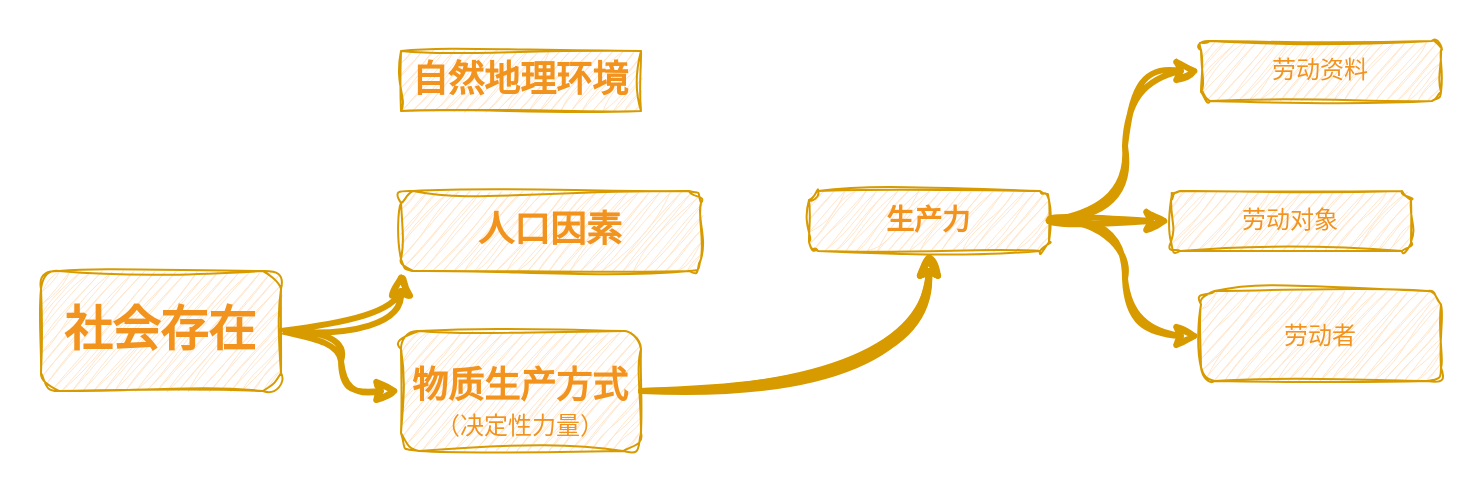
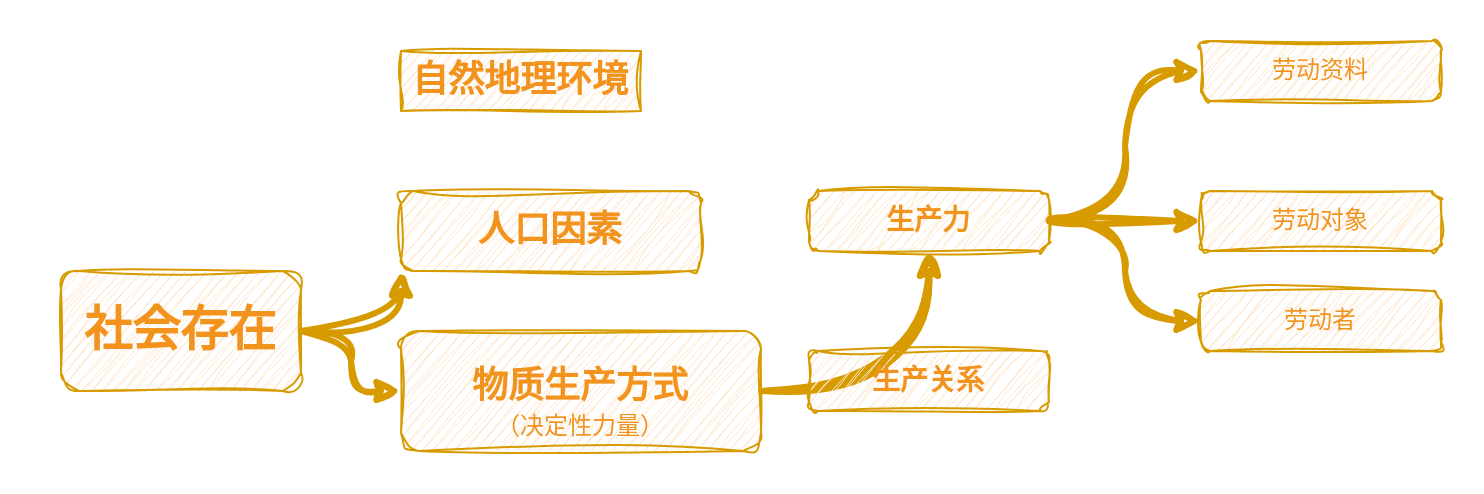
(1291, 221) -> (1321, 221)
(161, 331) -> (181, 331)
(1321, 336) -> (1321, 321)
none -> (929, 381)
(521, 391) -> (581, 391)
